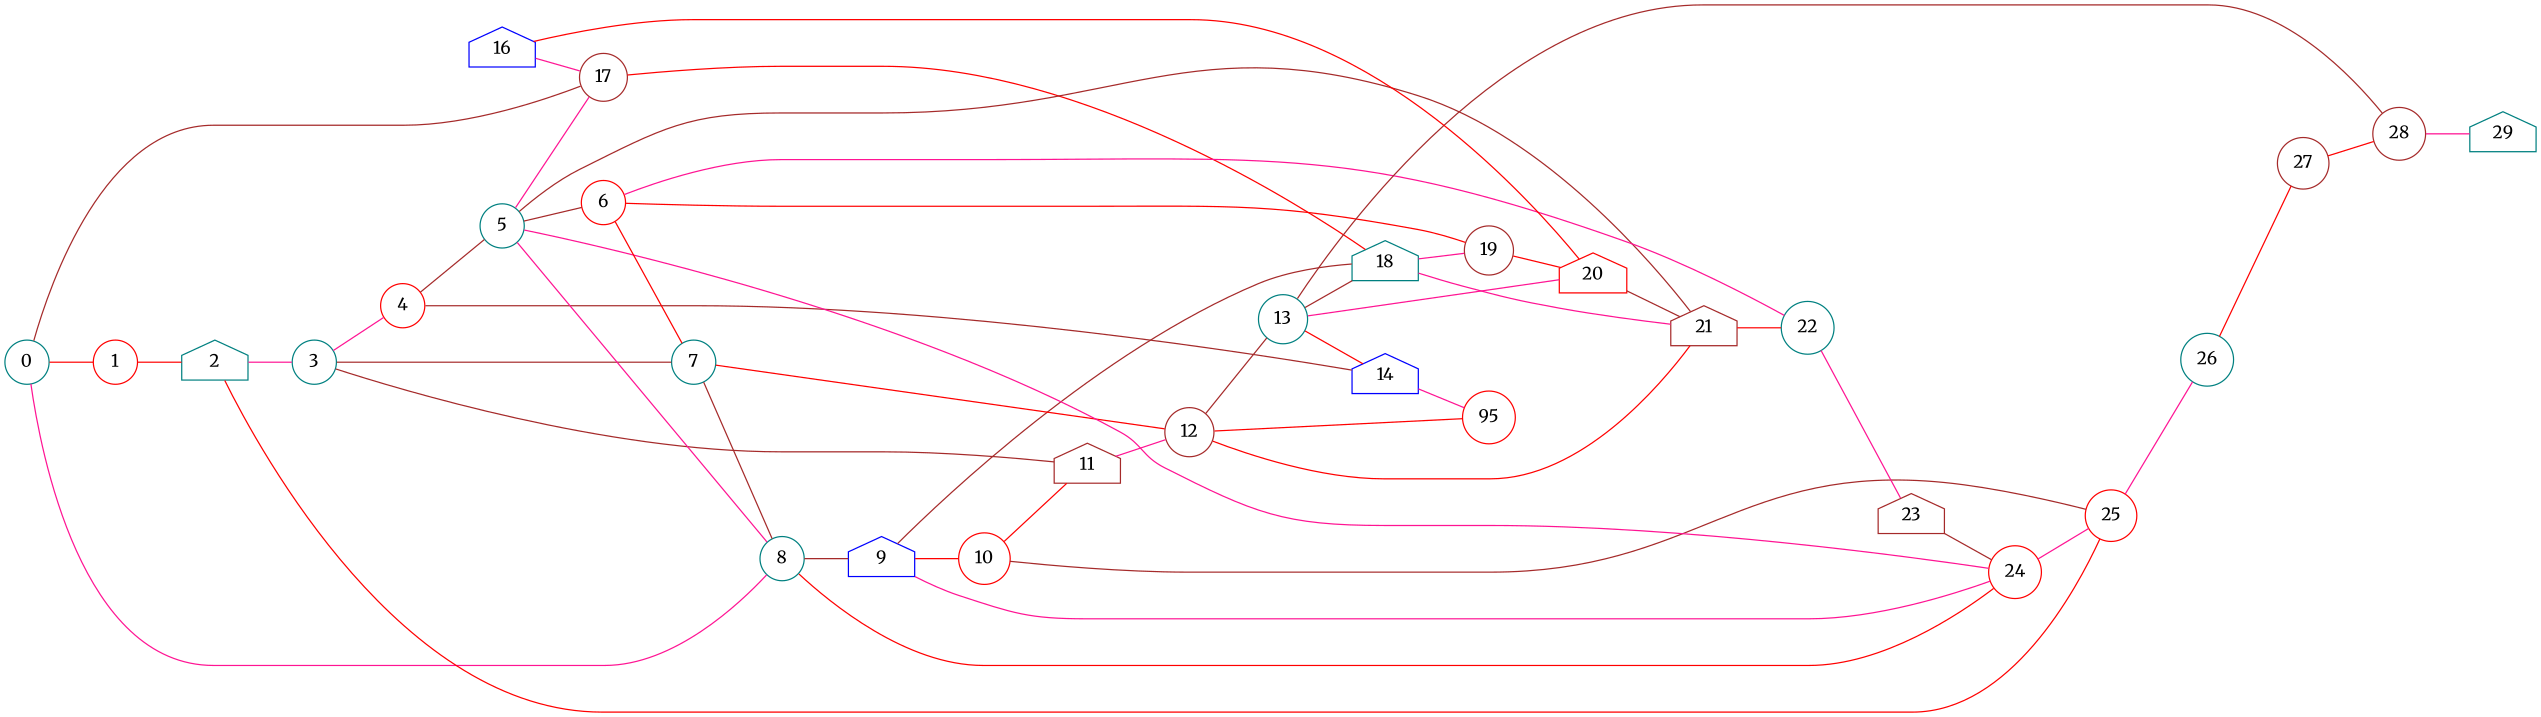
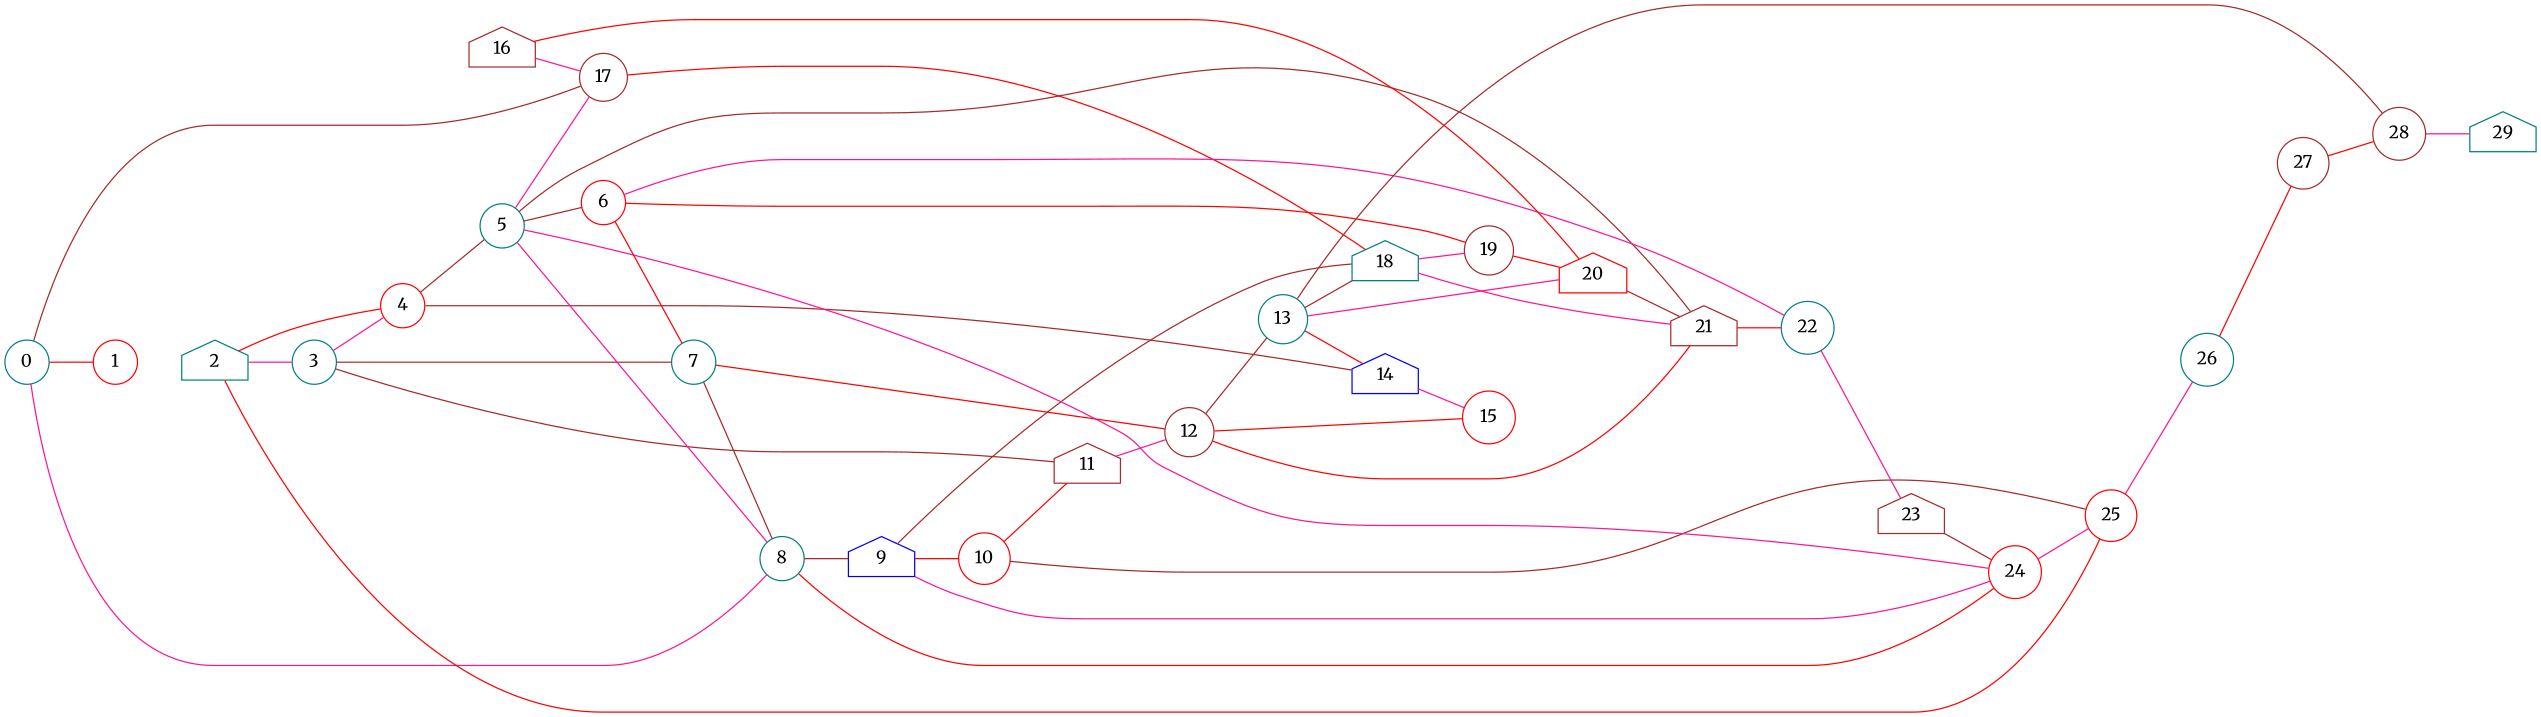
(502, 49) -> (502, 49)
(160, 362) -> (308, 324)
(1489, 417) -> (1489, 417)
